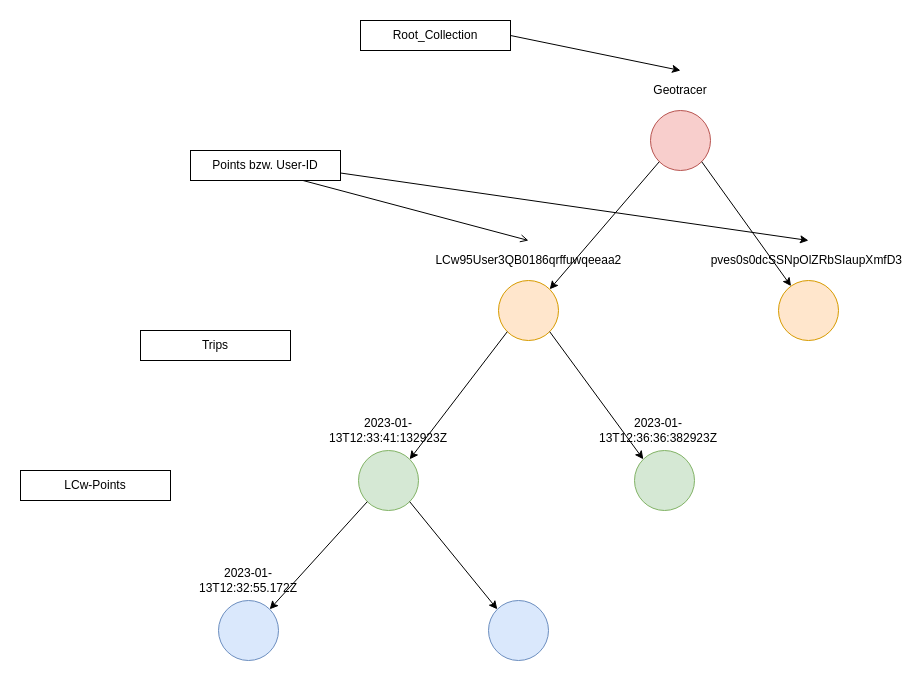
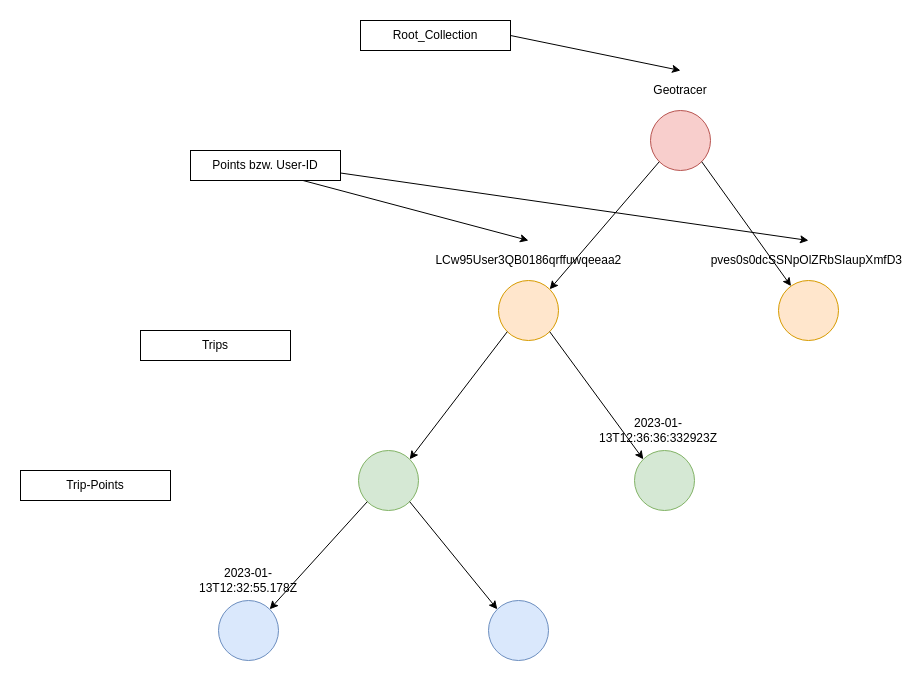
(522, 239) -> (520, 238)
(389, 431) -> none
(659, 431) -> (659, 431)
(96, 486) -> (96, 486)
(249, 581) -> (249, 581)
